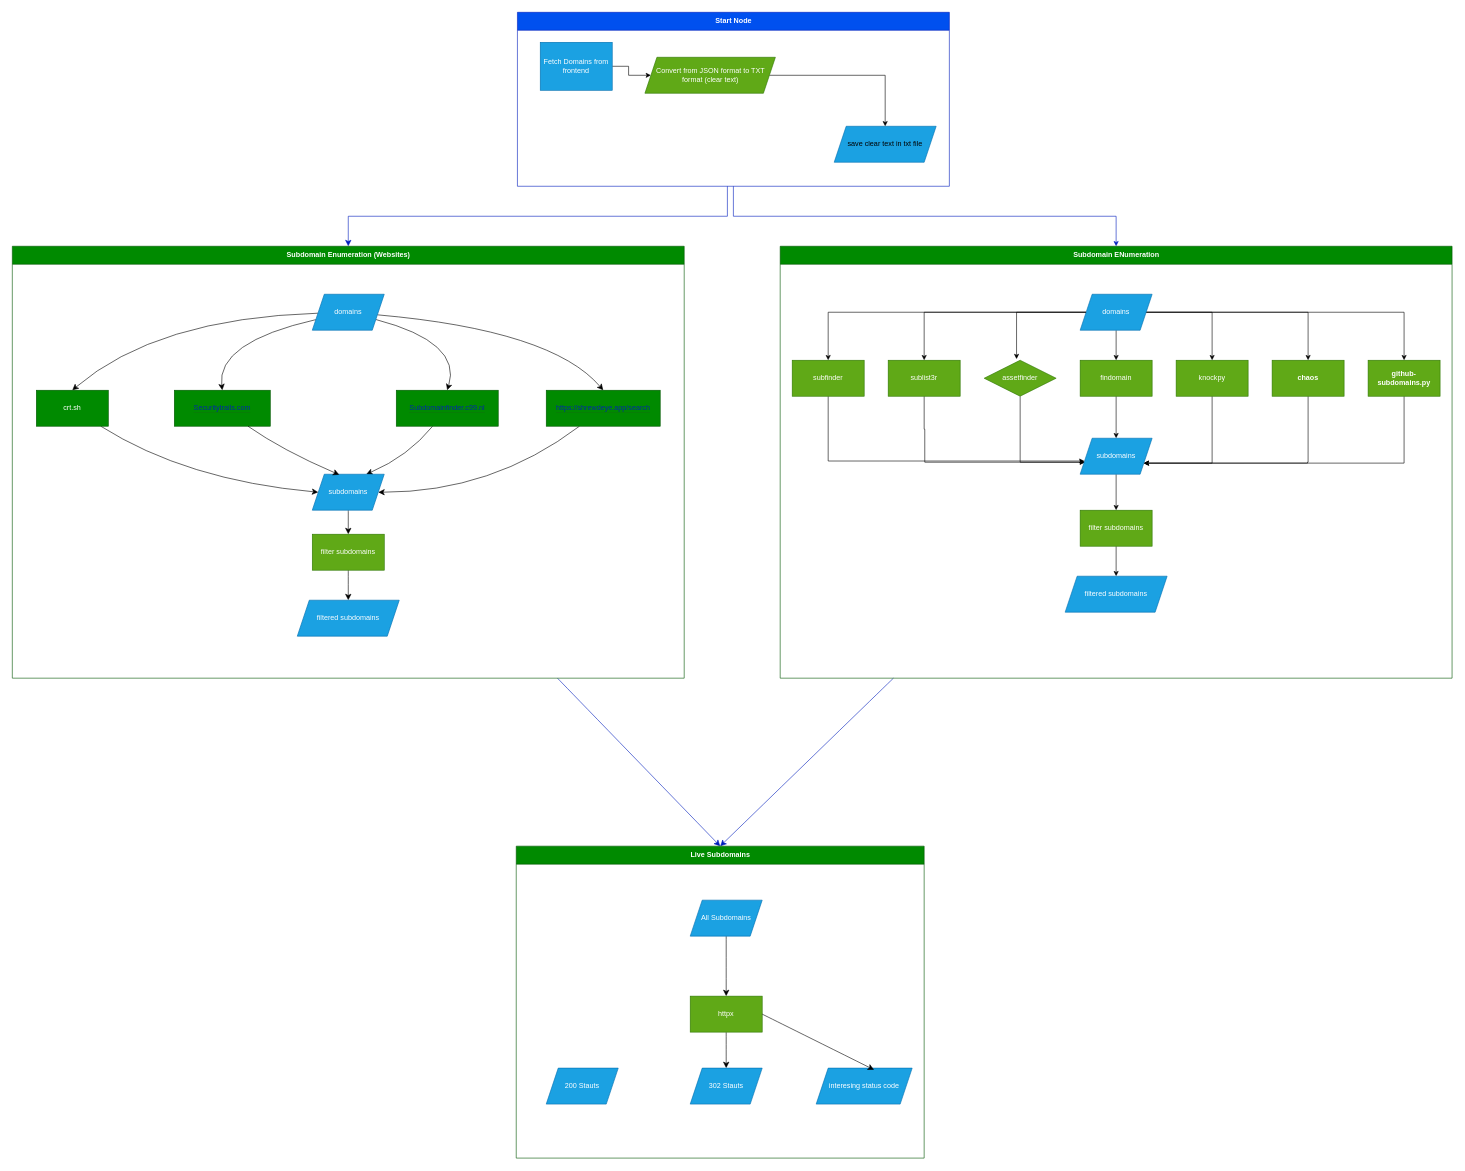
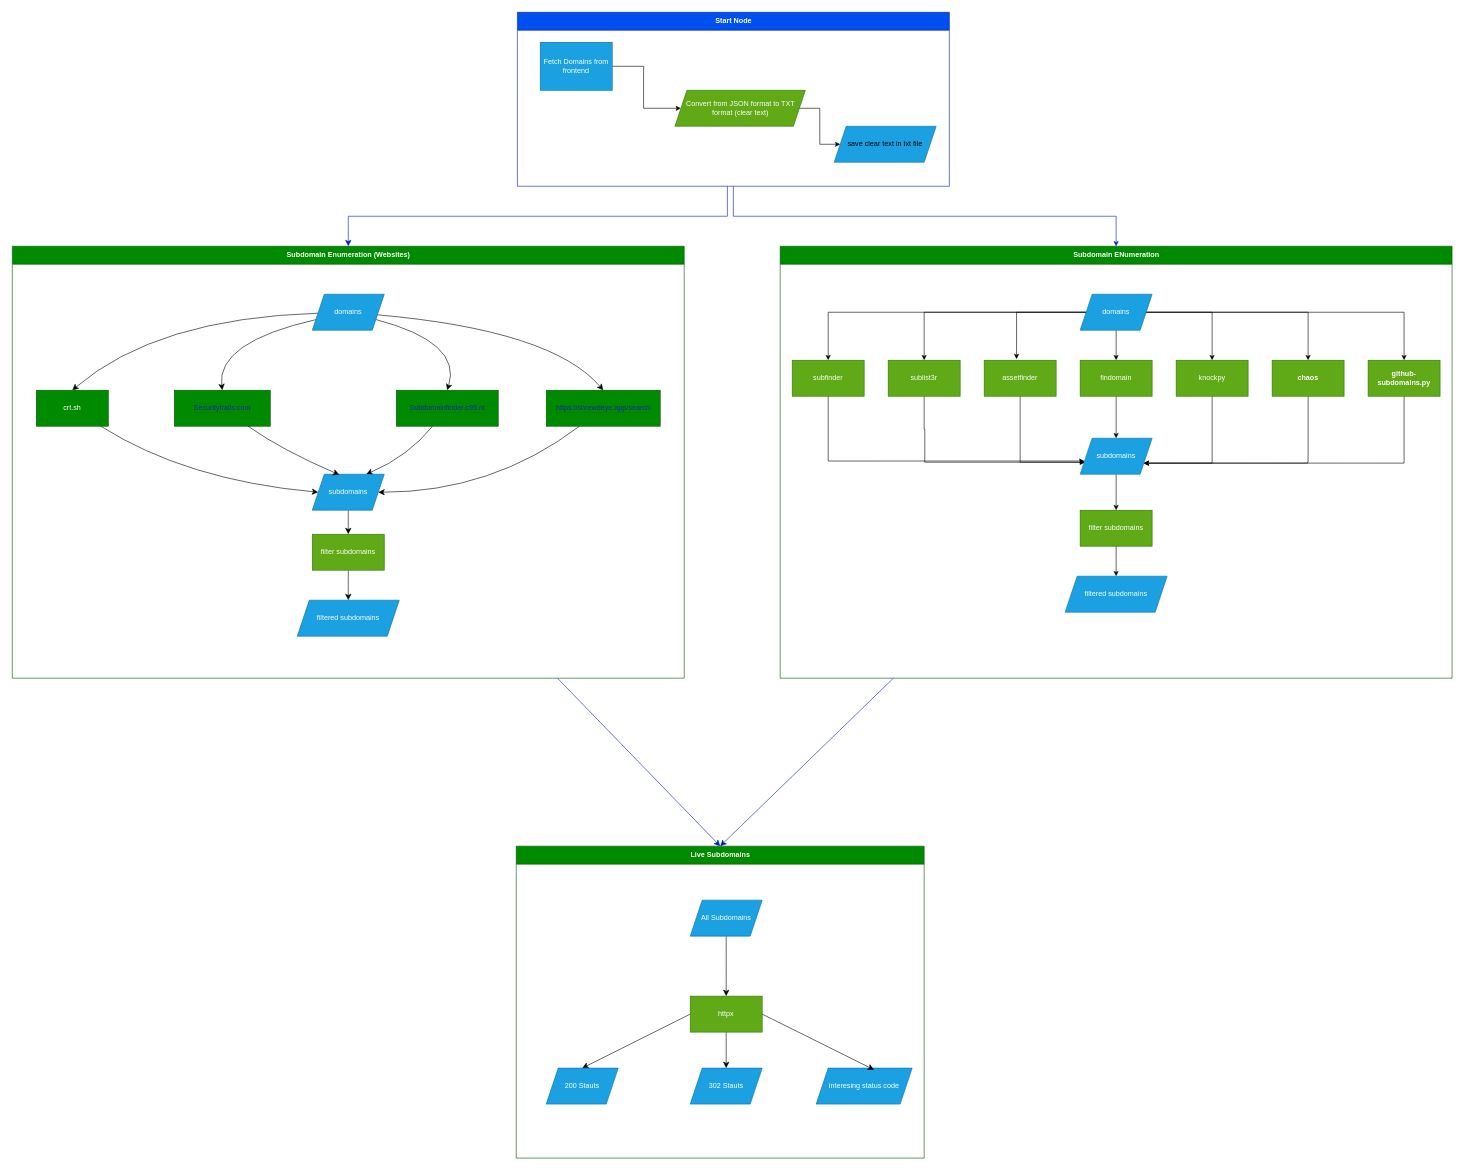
(710, 75) -> (740, 108)
(1020, 378) -> (1020, 378)
none -> (638, 1041)
